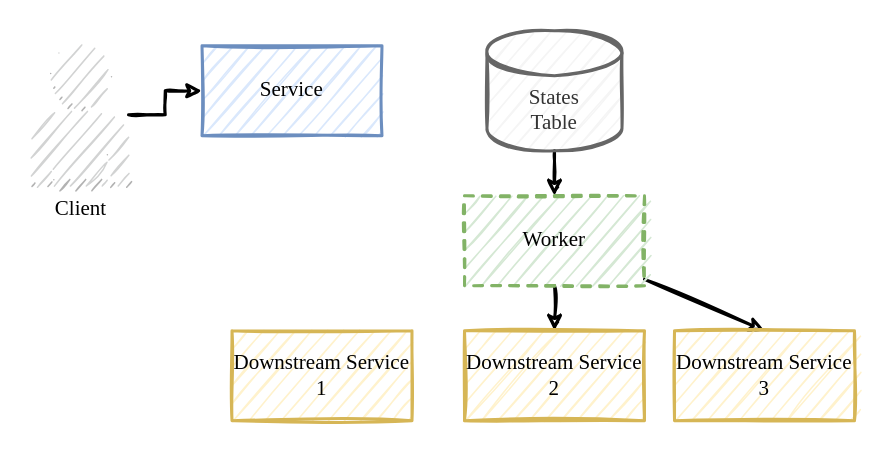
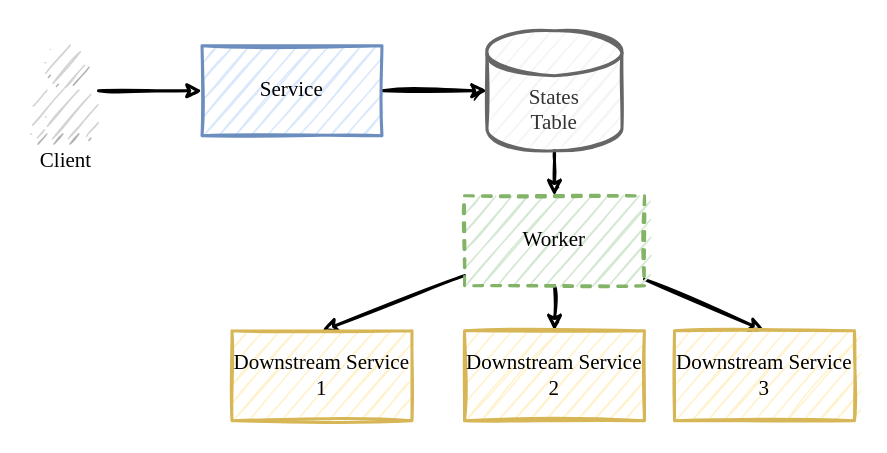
none -> (428, 91)
(80, 115) -> (65, 91)
none -> (399, 301)
